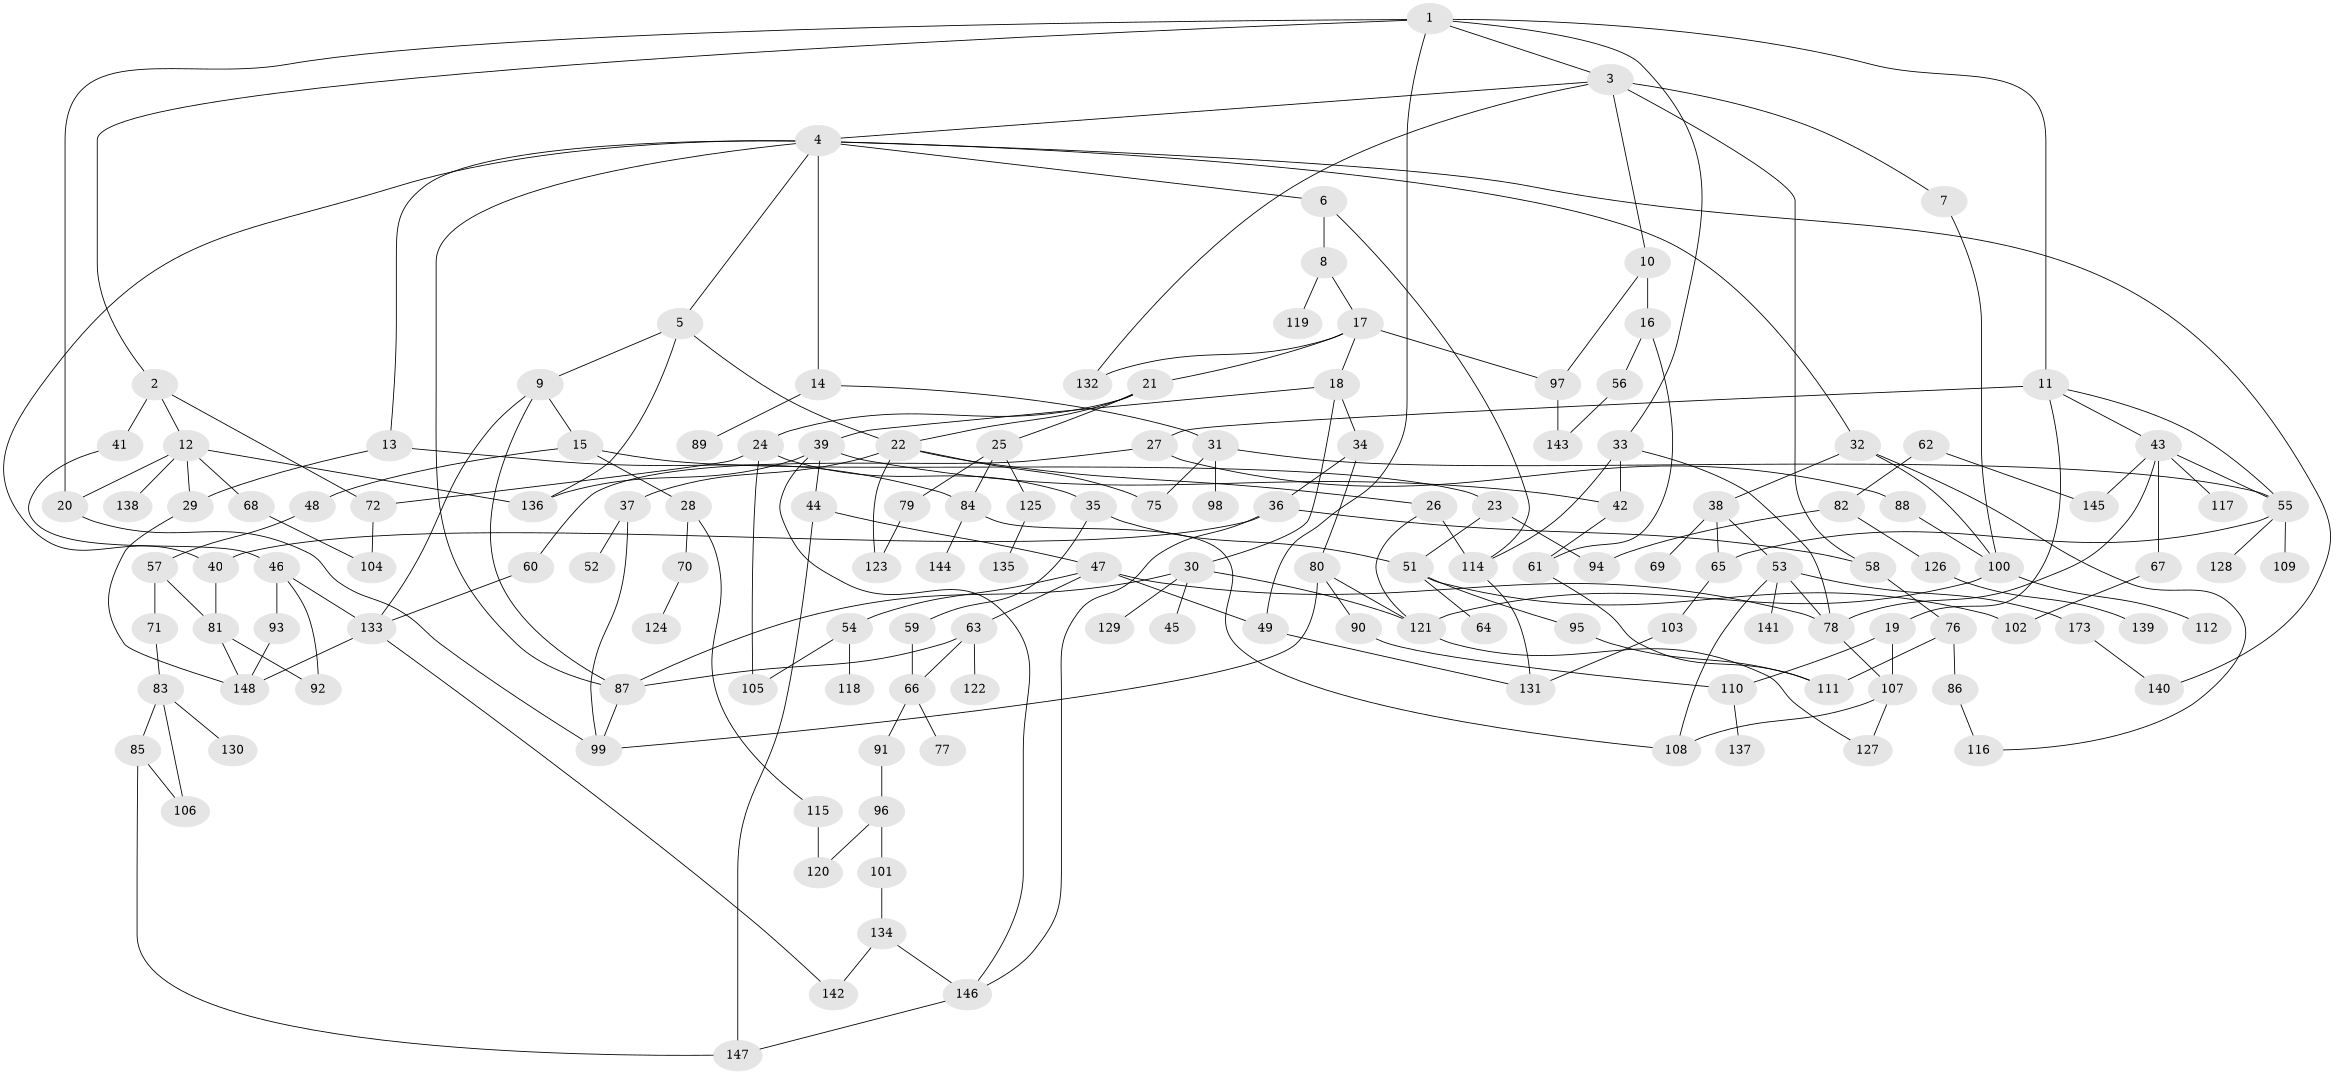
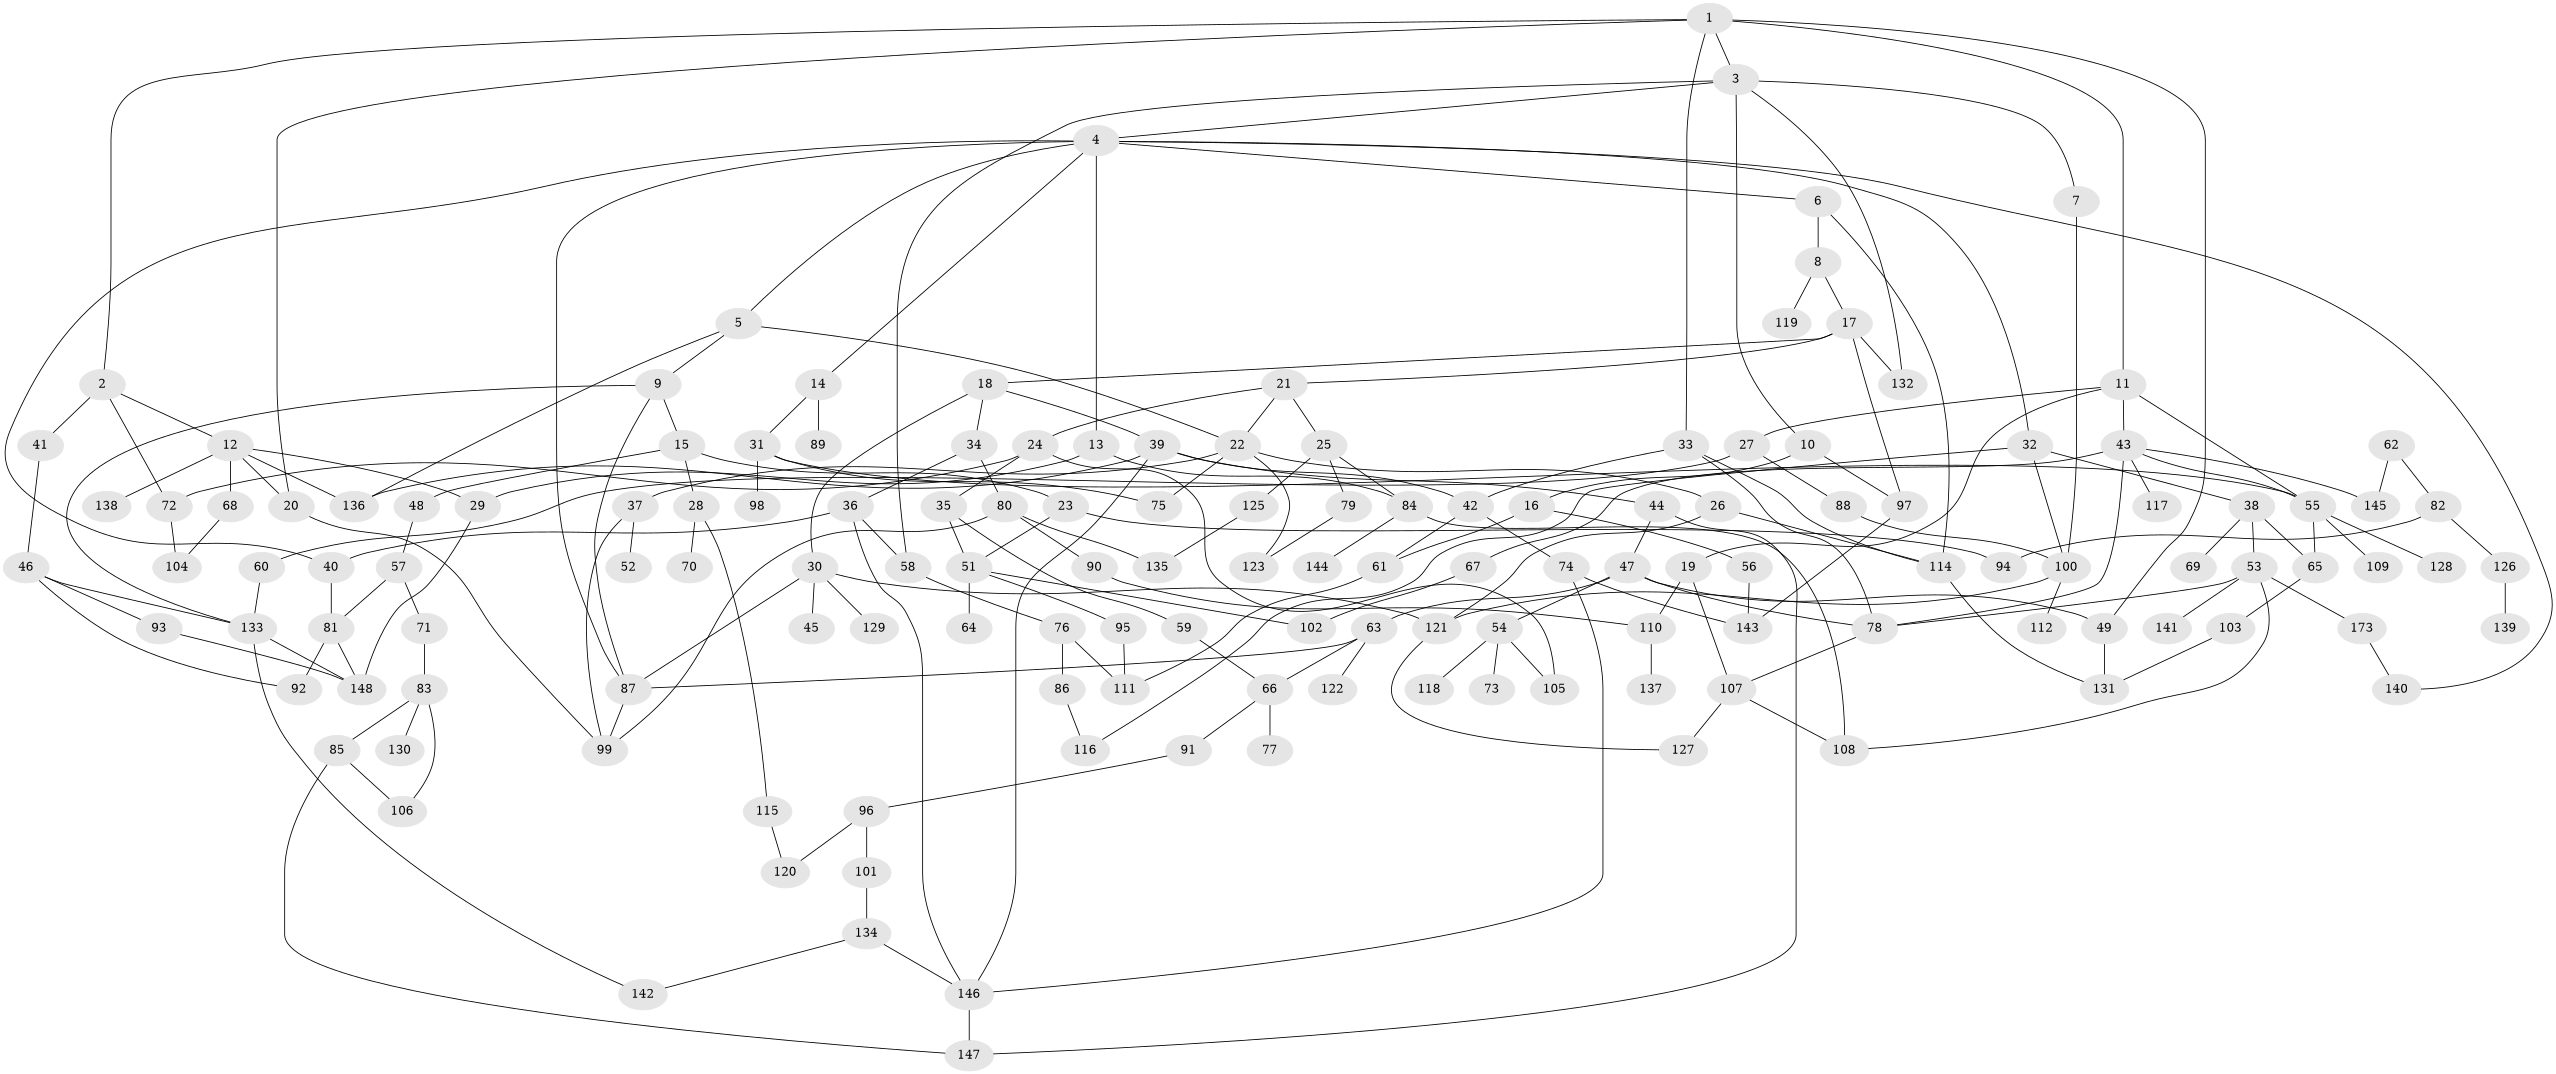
none -> (1567, 568)
(1371, 599) -> (1086, 539)
(656, 629) -> none
none -> (1492, 690)
